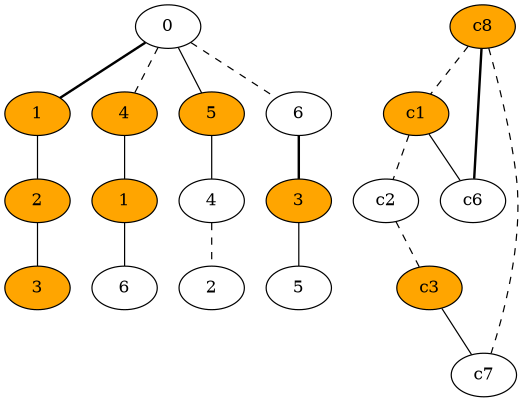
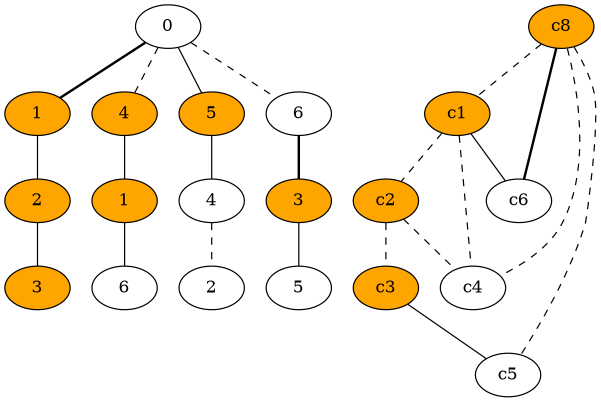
(386, 201) -> (386, 201)
none -> (473, 288)
(484, 375) -> (508, 375)
